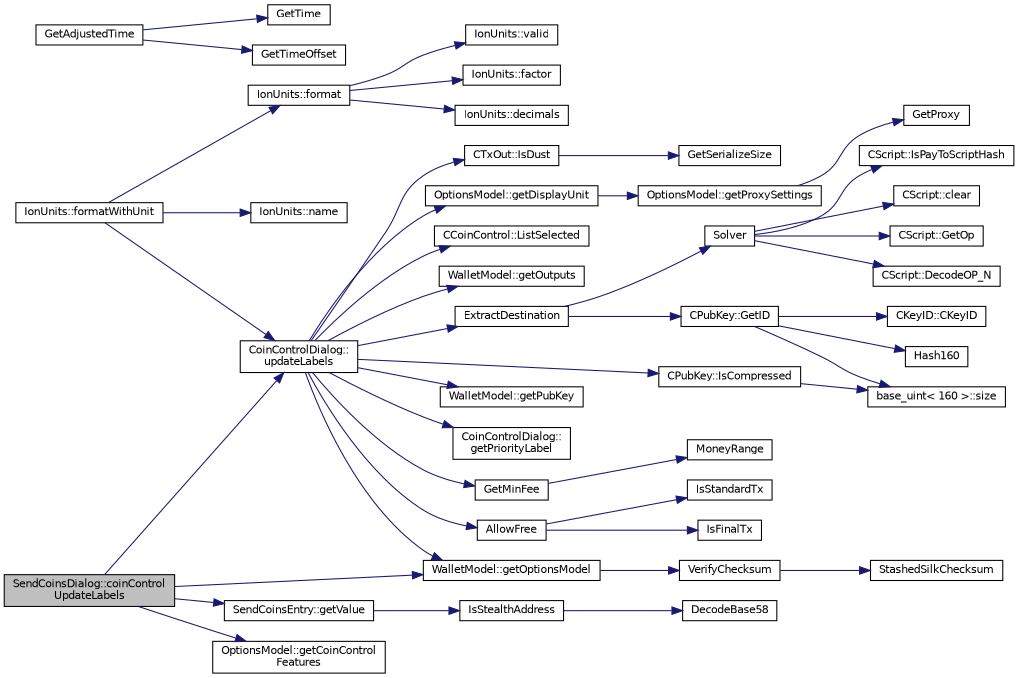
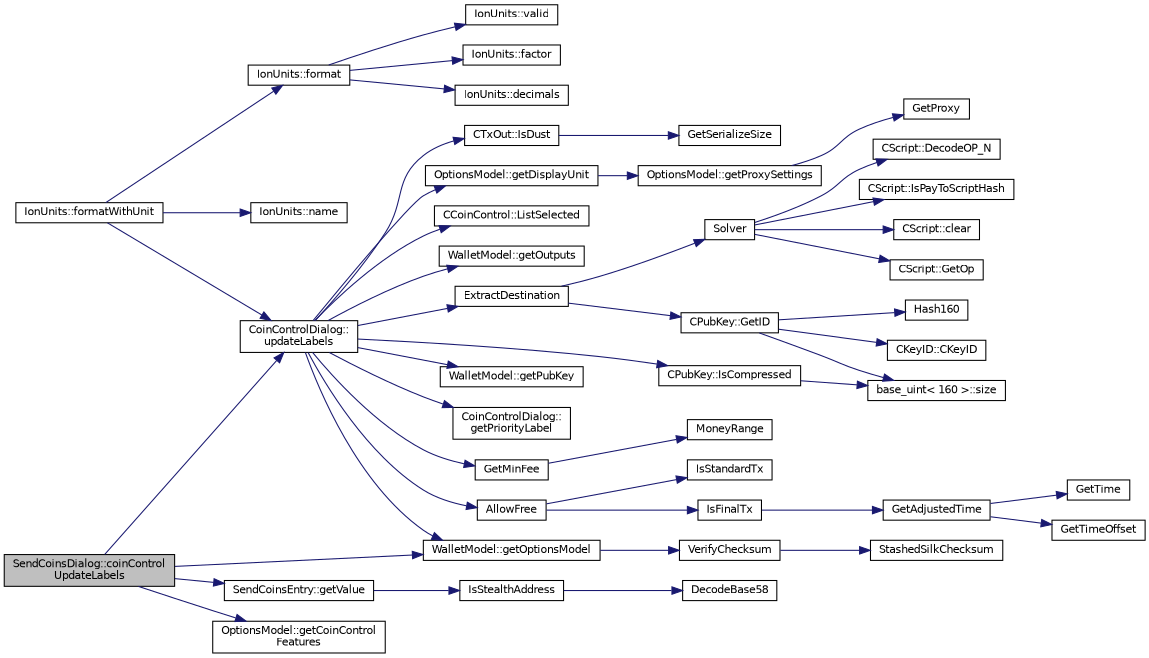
none -> (817, 510)
